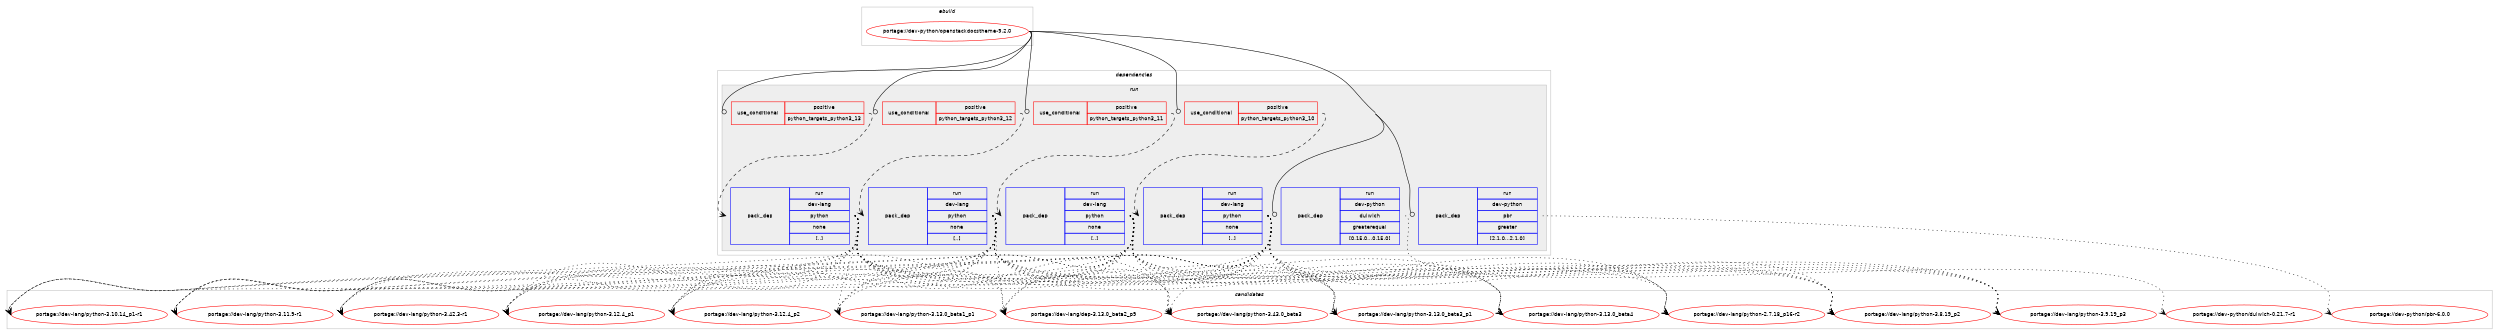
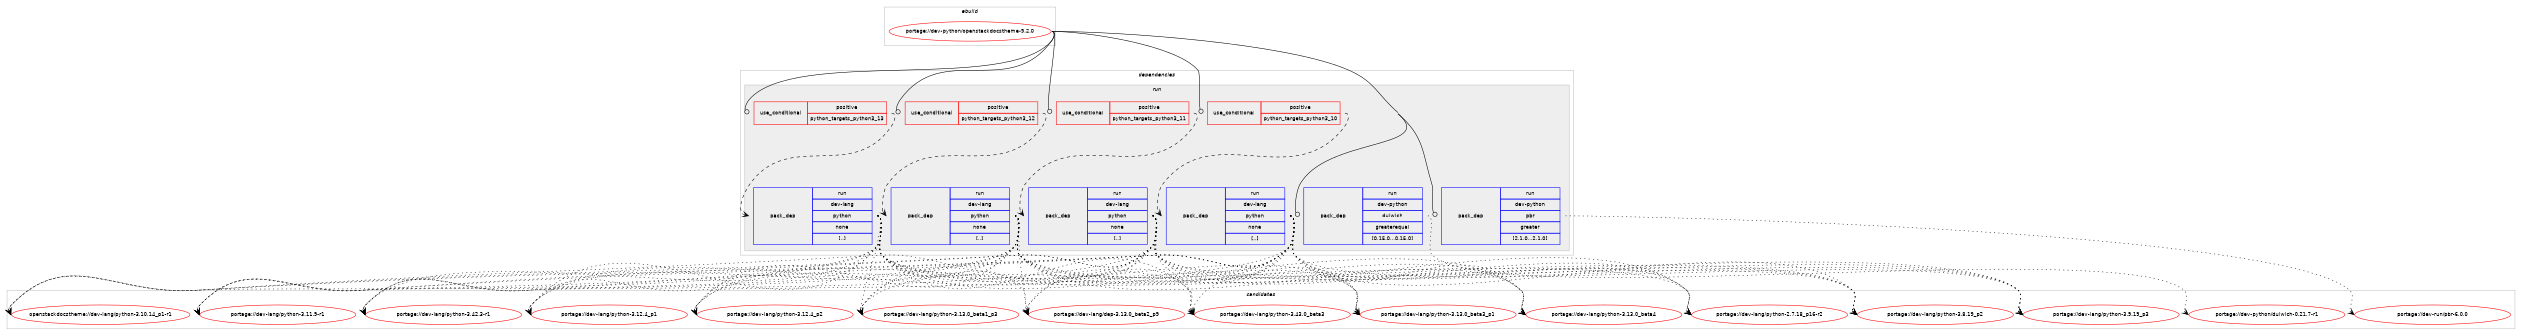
(89, 315) -> (101, 315)
(918, 315) -> (941, 315)
(2410, 315) -> (2433, 315)
